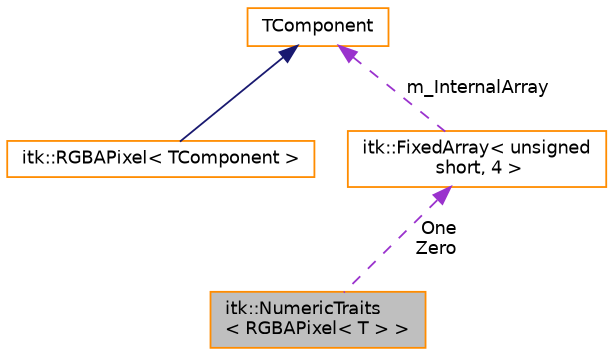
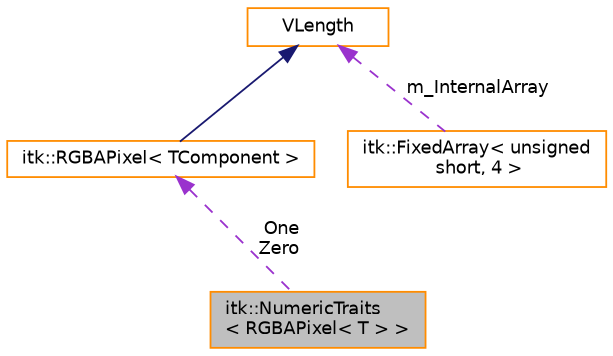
(318, 27) -> (318, 27)
(391, 246) -> (241, 241)
